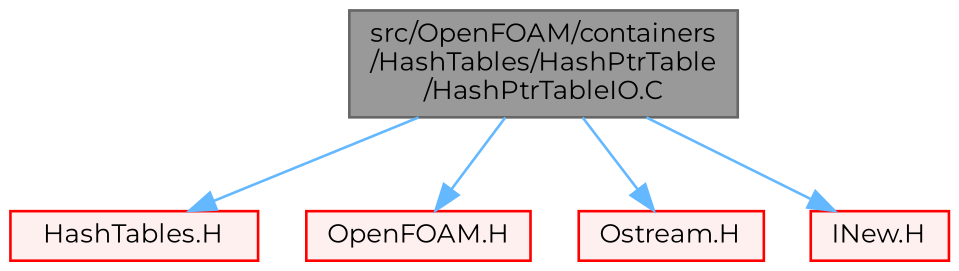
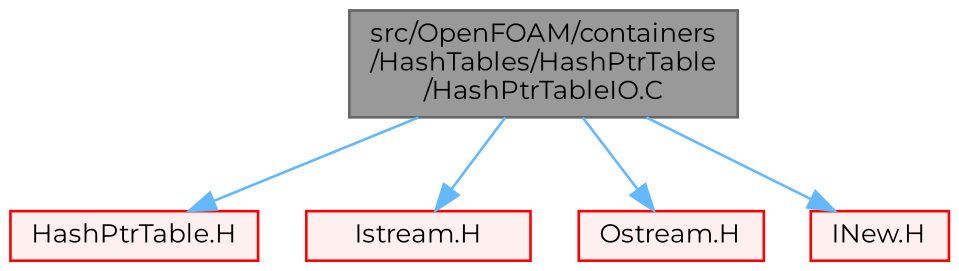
(134, 236) -> (134, 236)
(418, 236) -> (418, 236)
